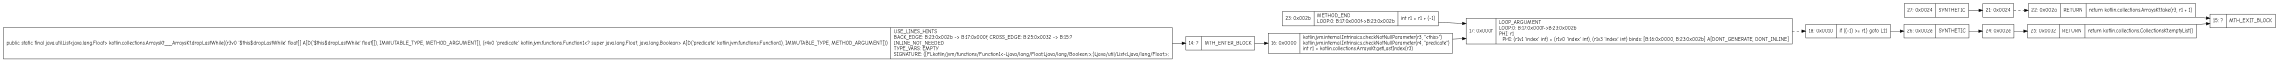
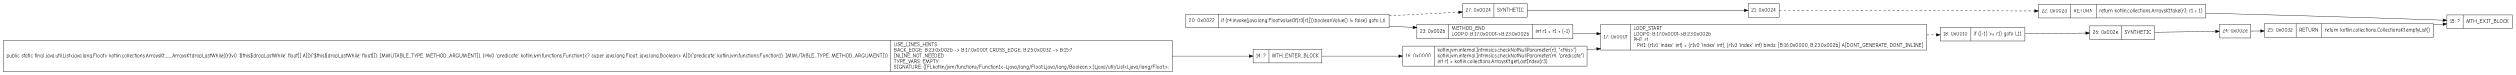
none -> (1287, 21)
(1520, 22) -> (1648, 29)
